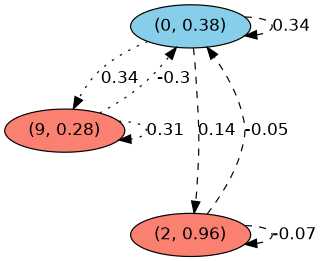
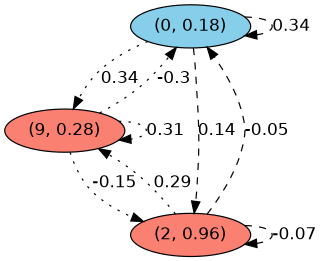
(191, 26) -> (191, 26)
none -> (145, 181)
none -> (93, 192)
